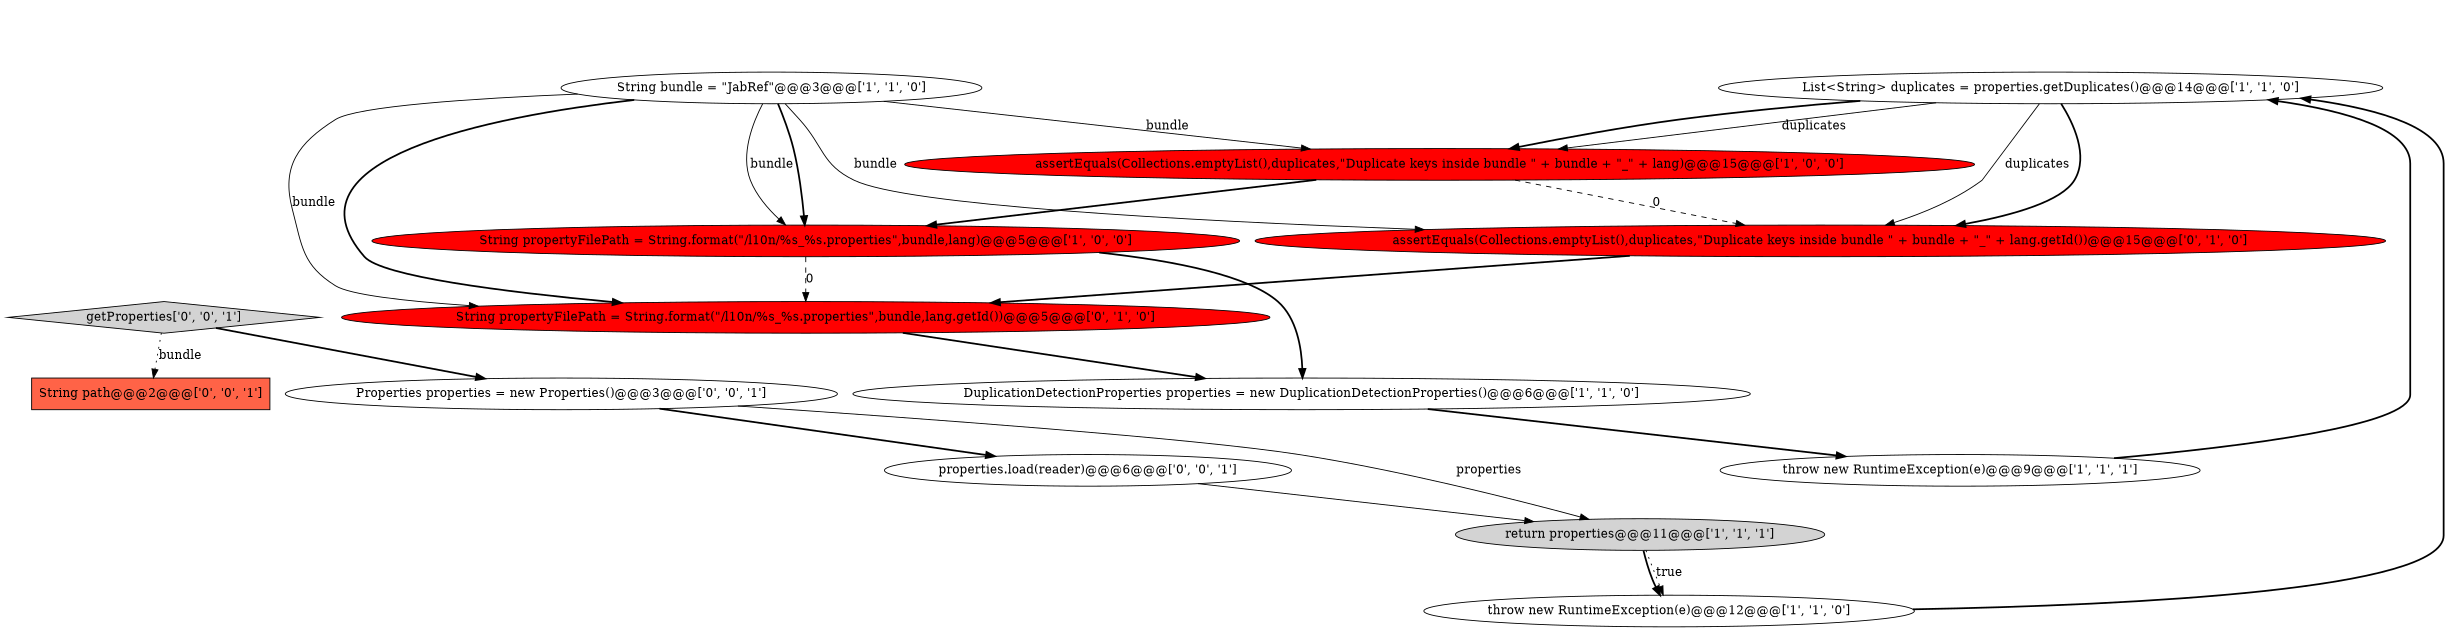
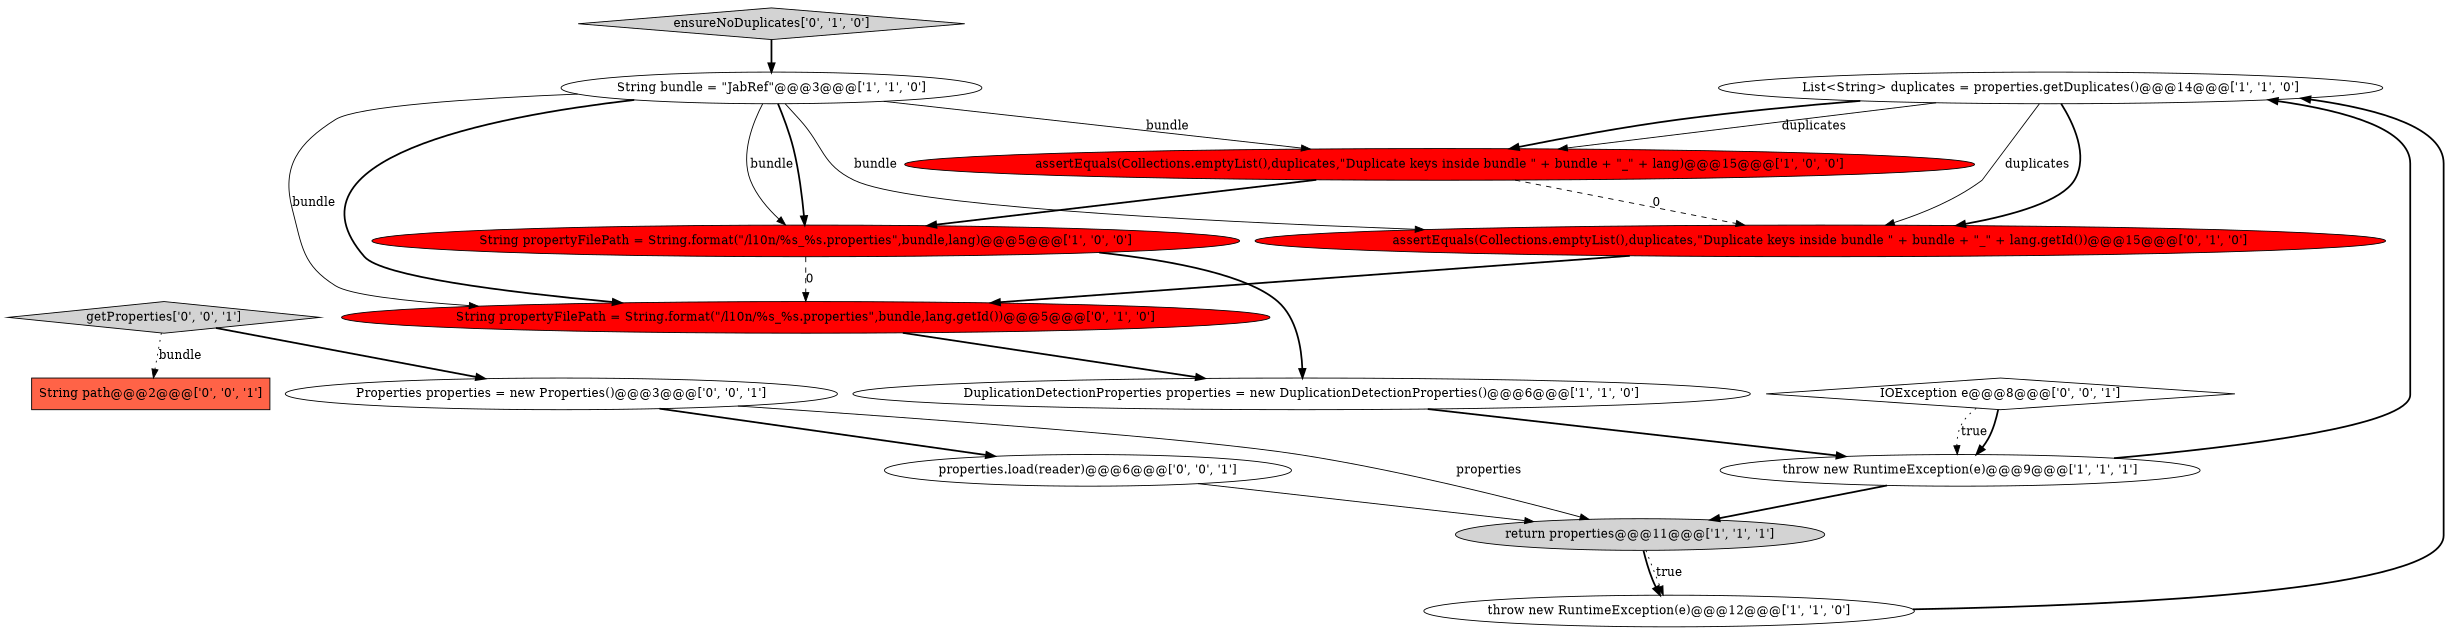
none -> (771, 24)
none -> (2001, 394)
none -> (1803, 502)
